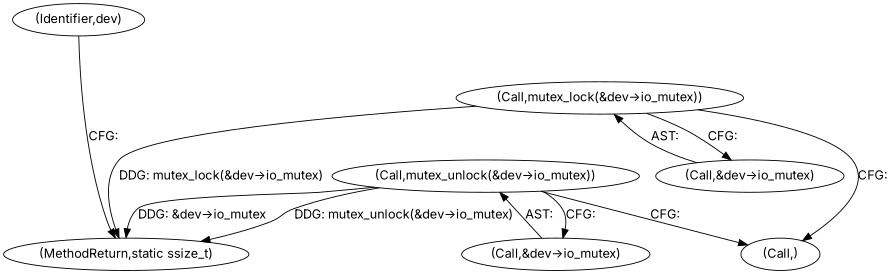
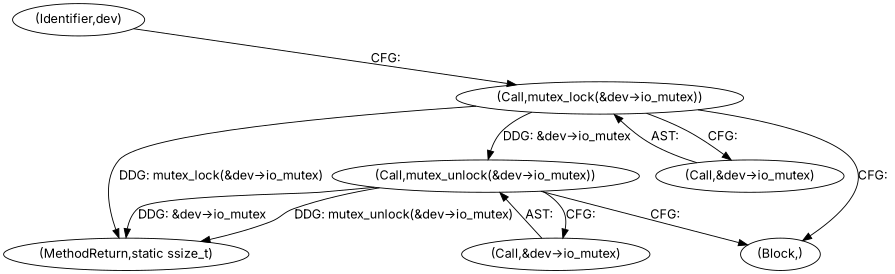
none -> (507, 127)
(87, 134) -> (320, 56)
(780, 254) -> (780, 254)
